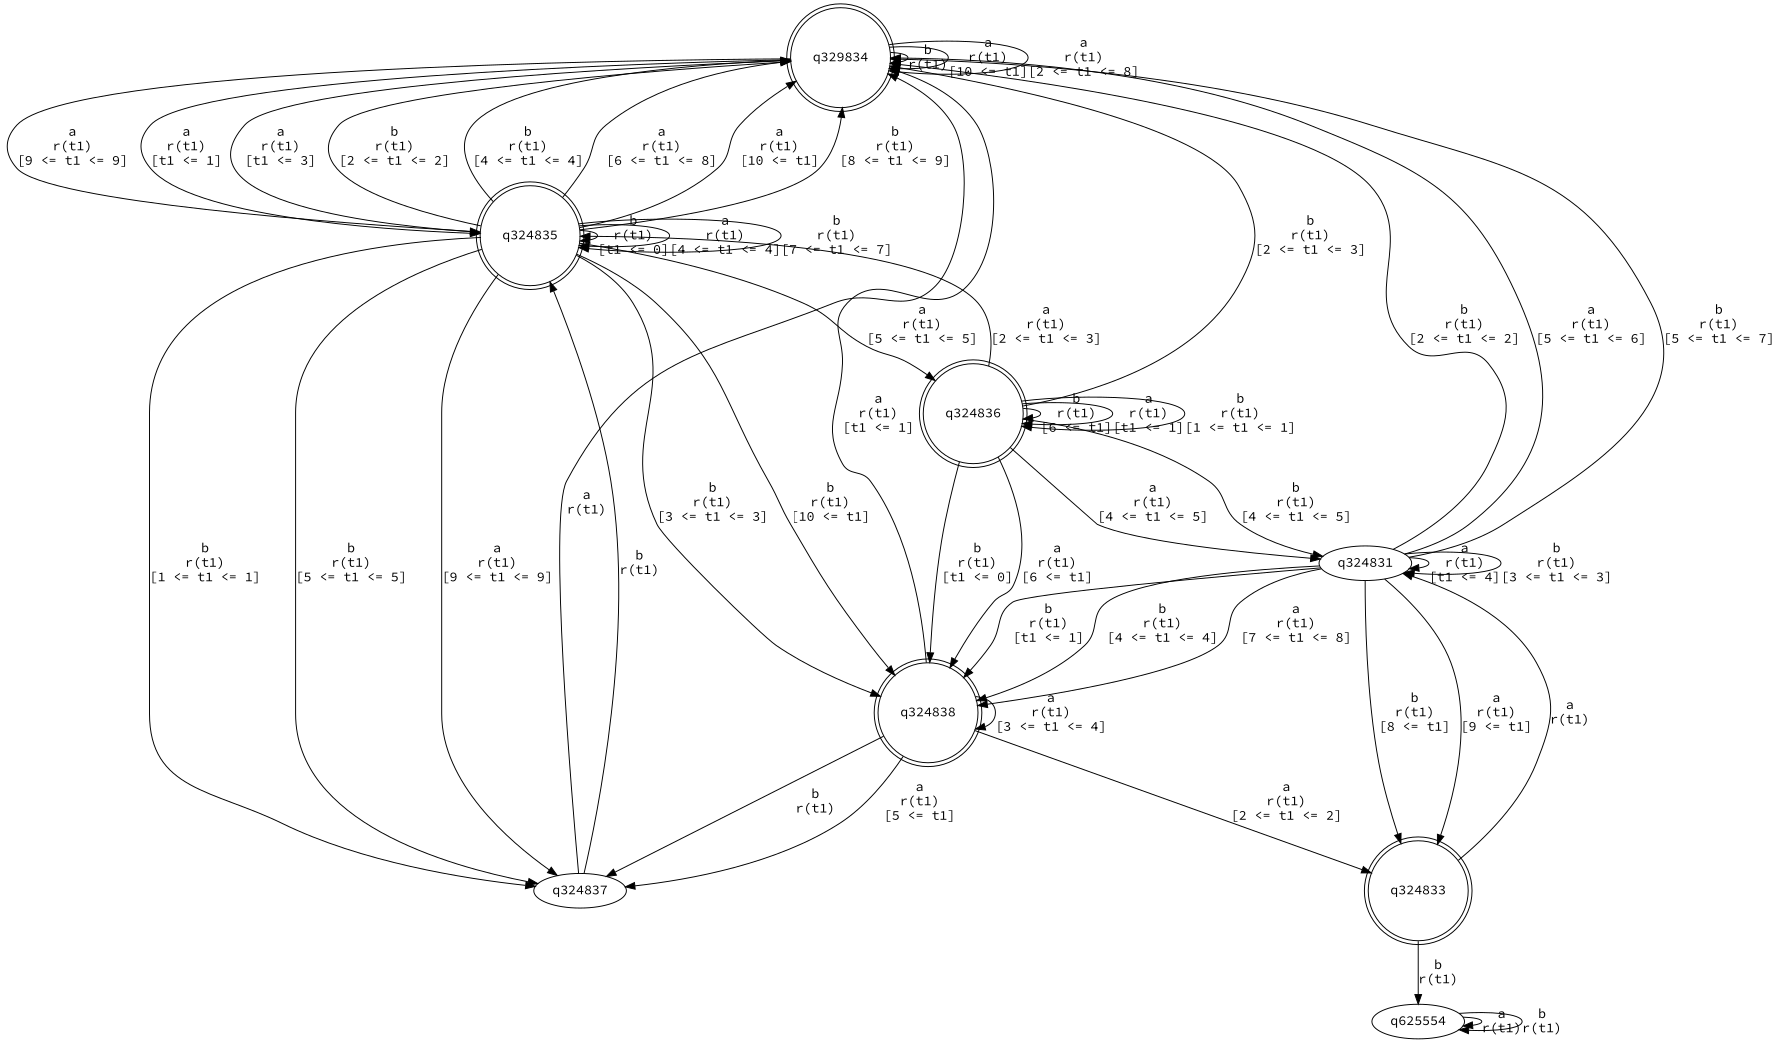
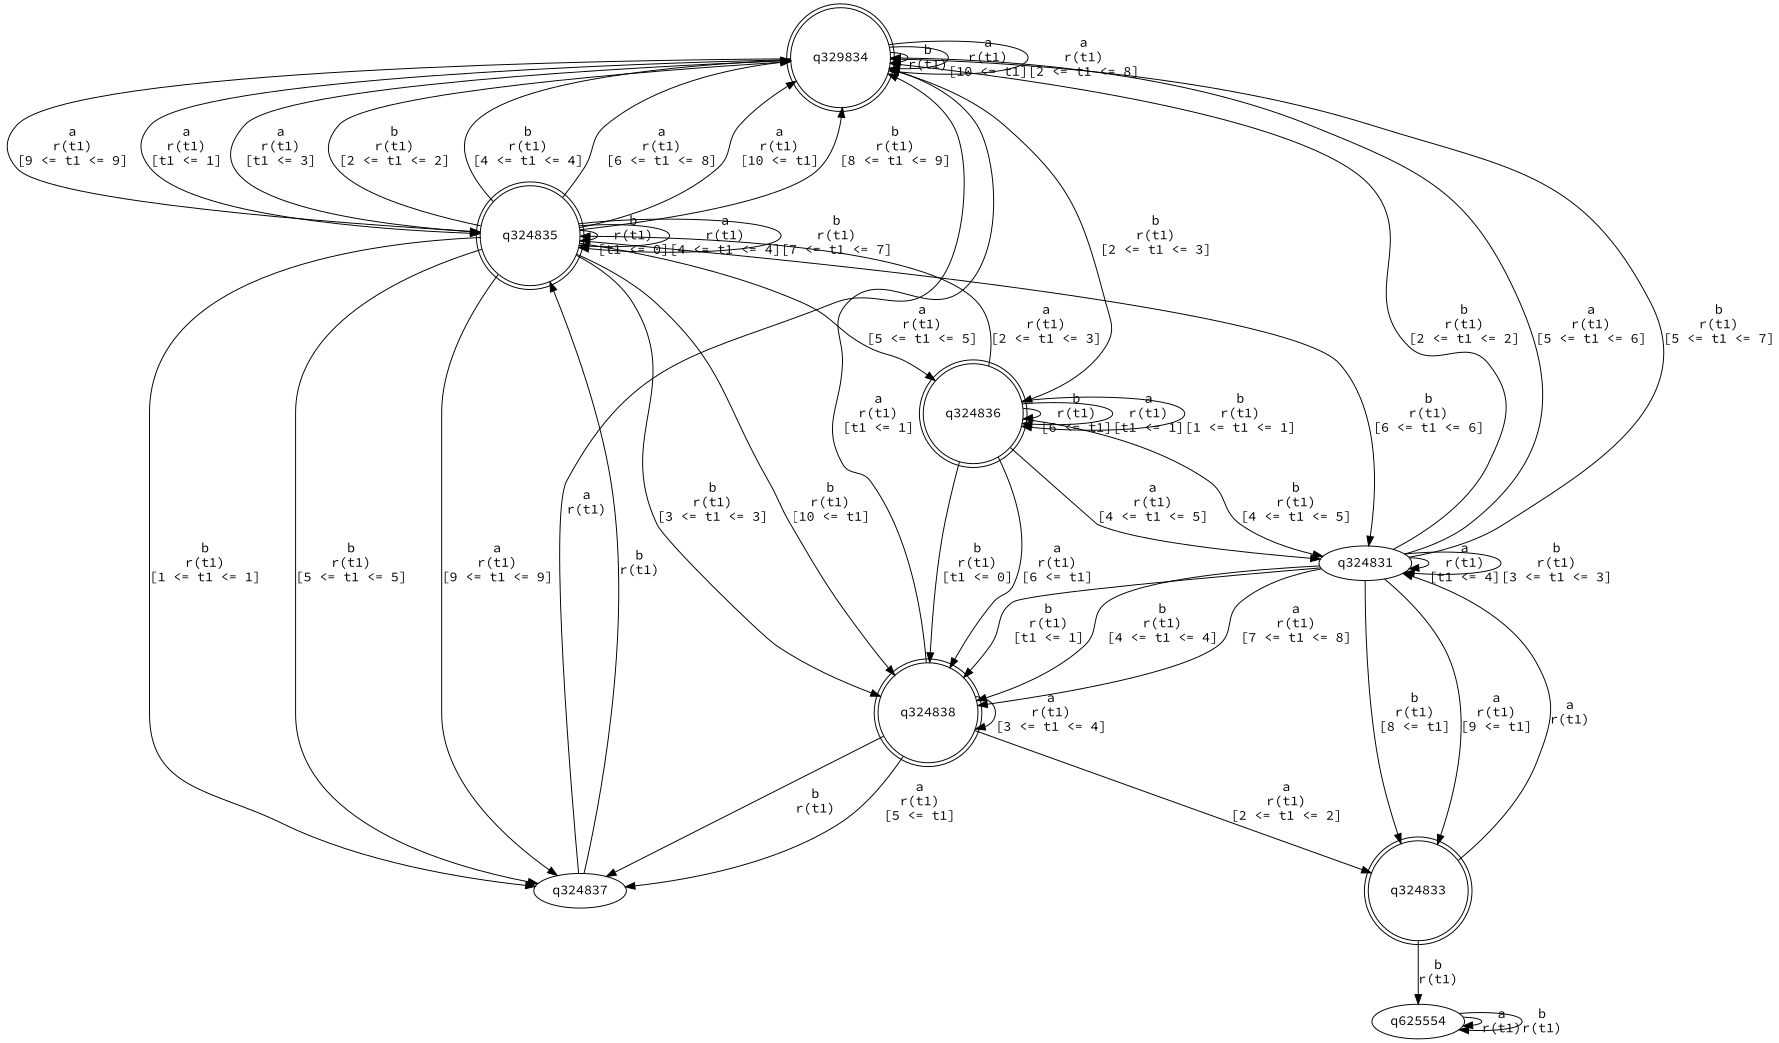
(1237, 184) -> (1074, 208)
none -> (1054, 293)
